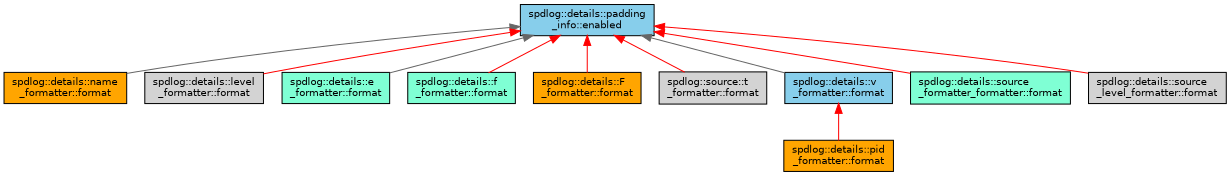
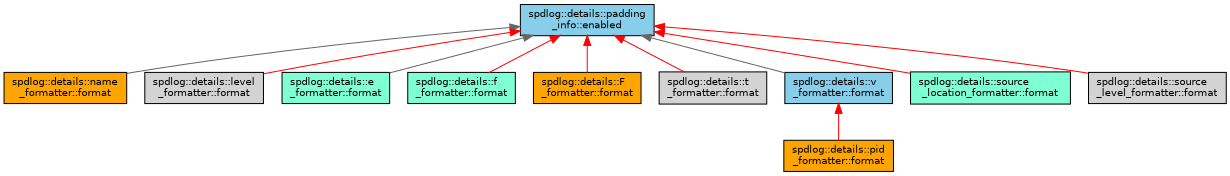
(713, 88) -> (713, 88)
(990, 88) -> (990, 88)
